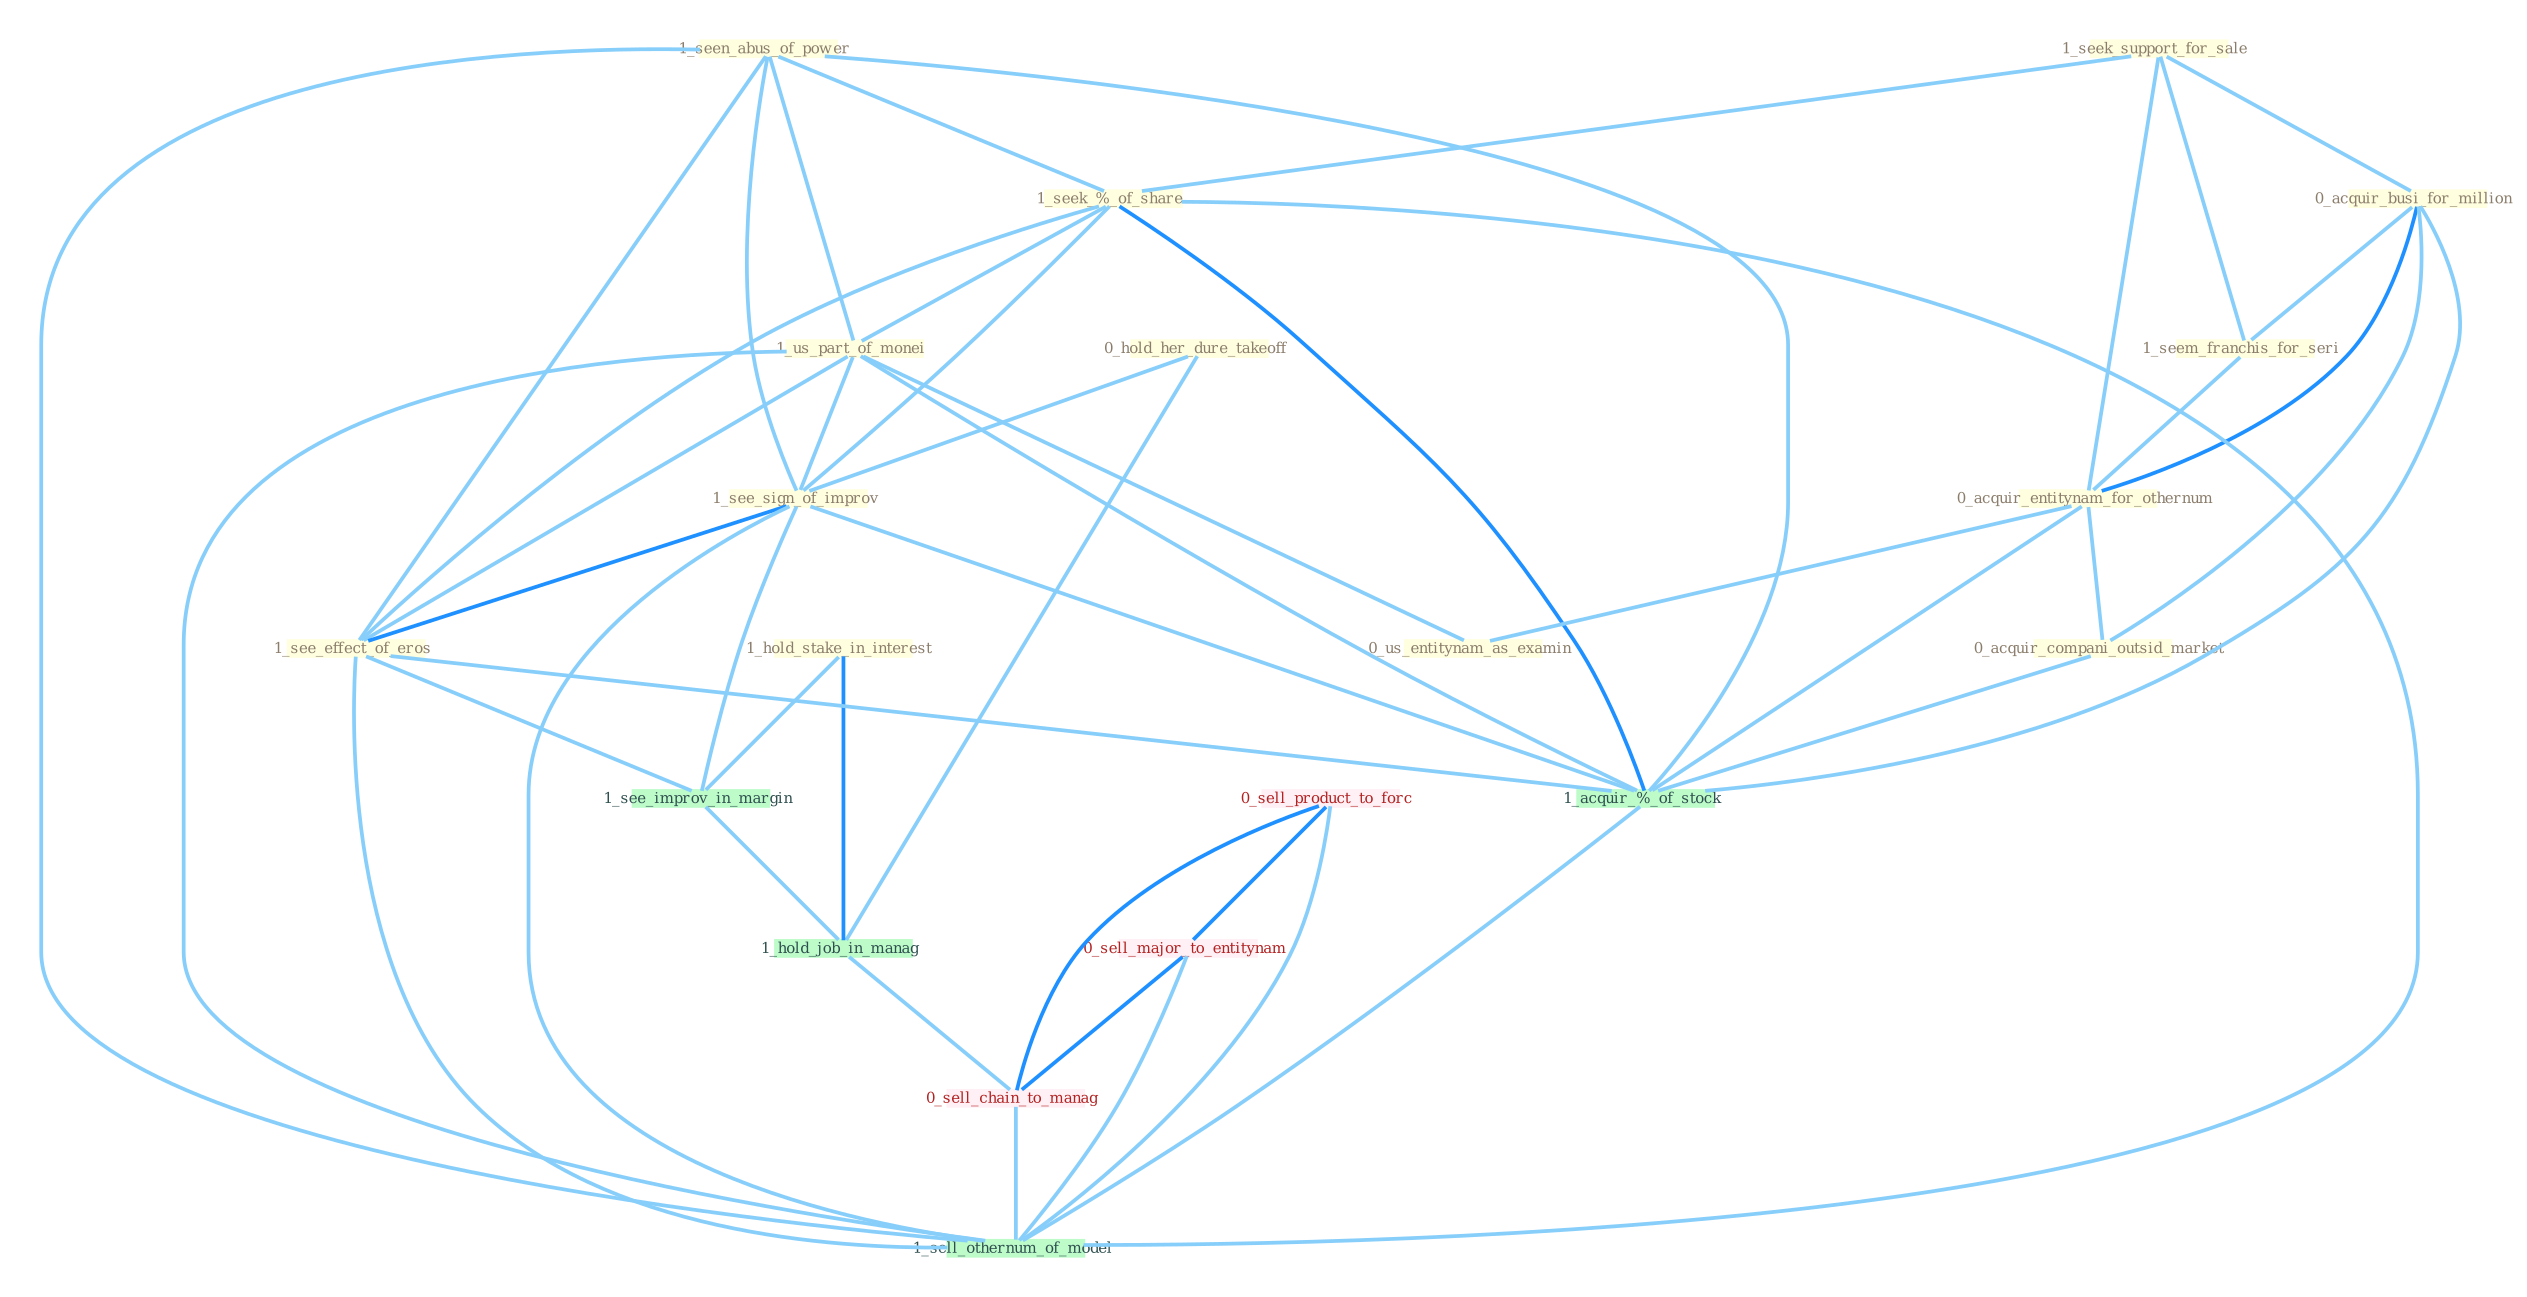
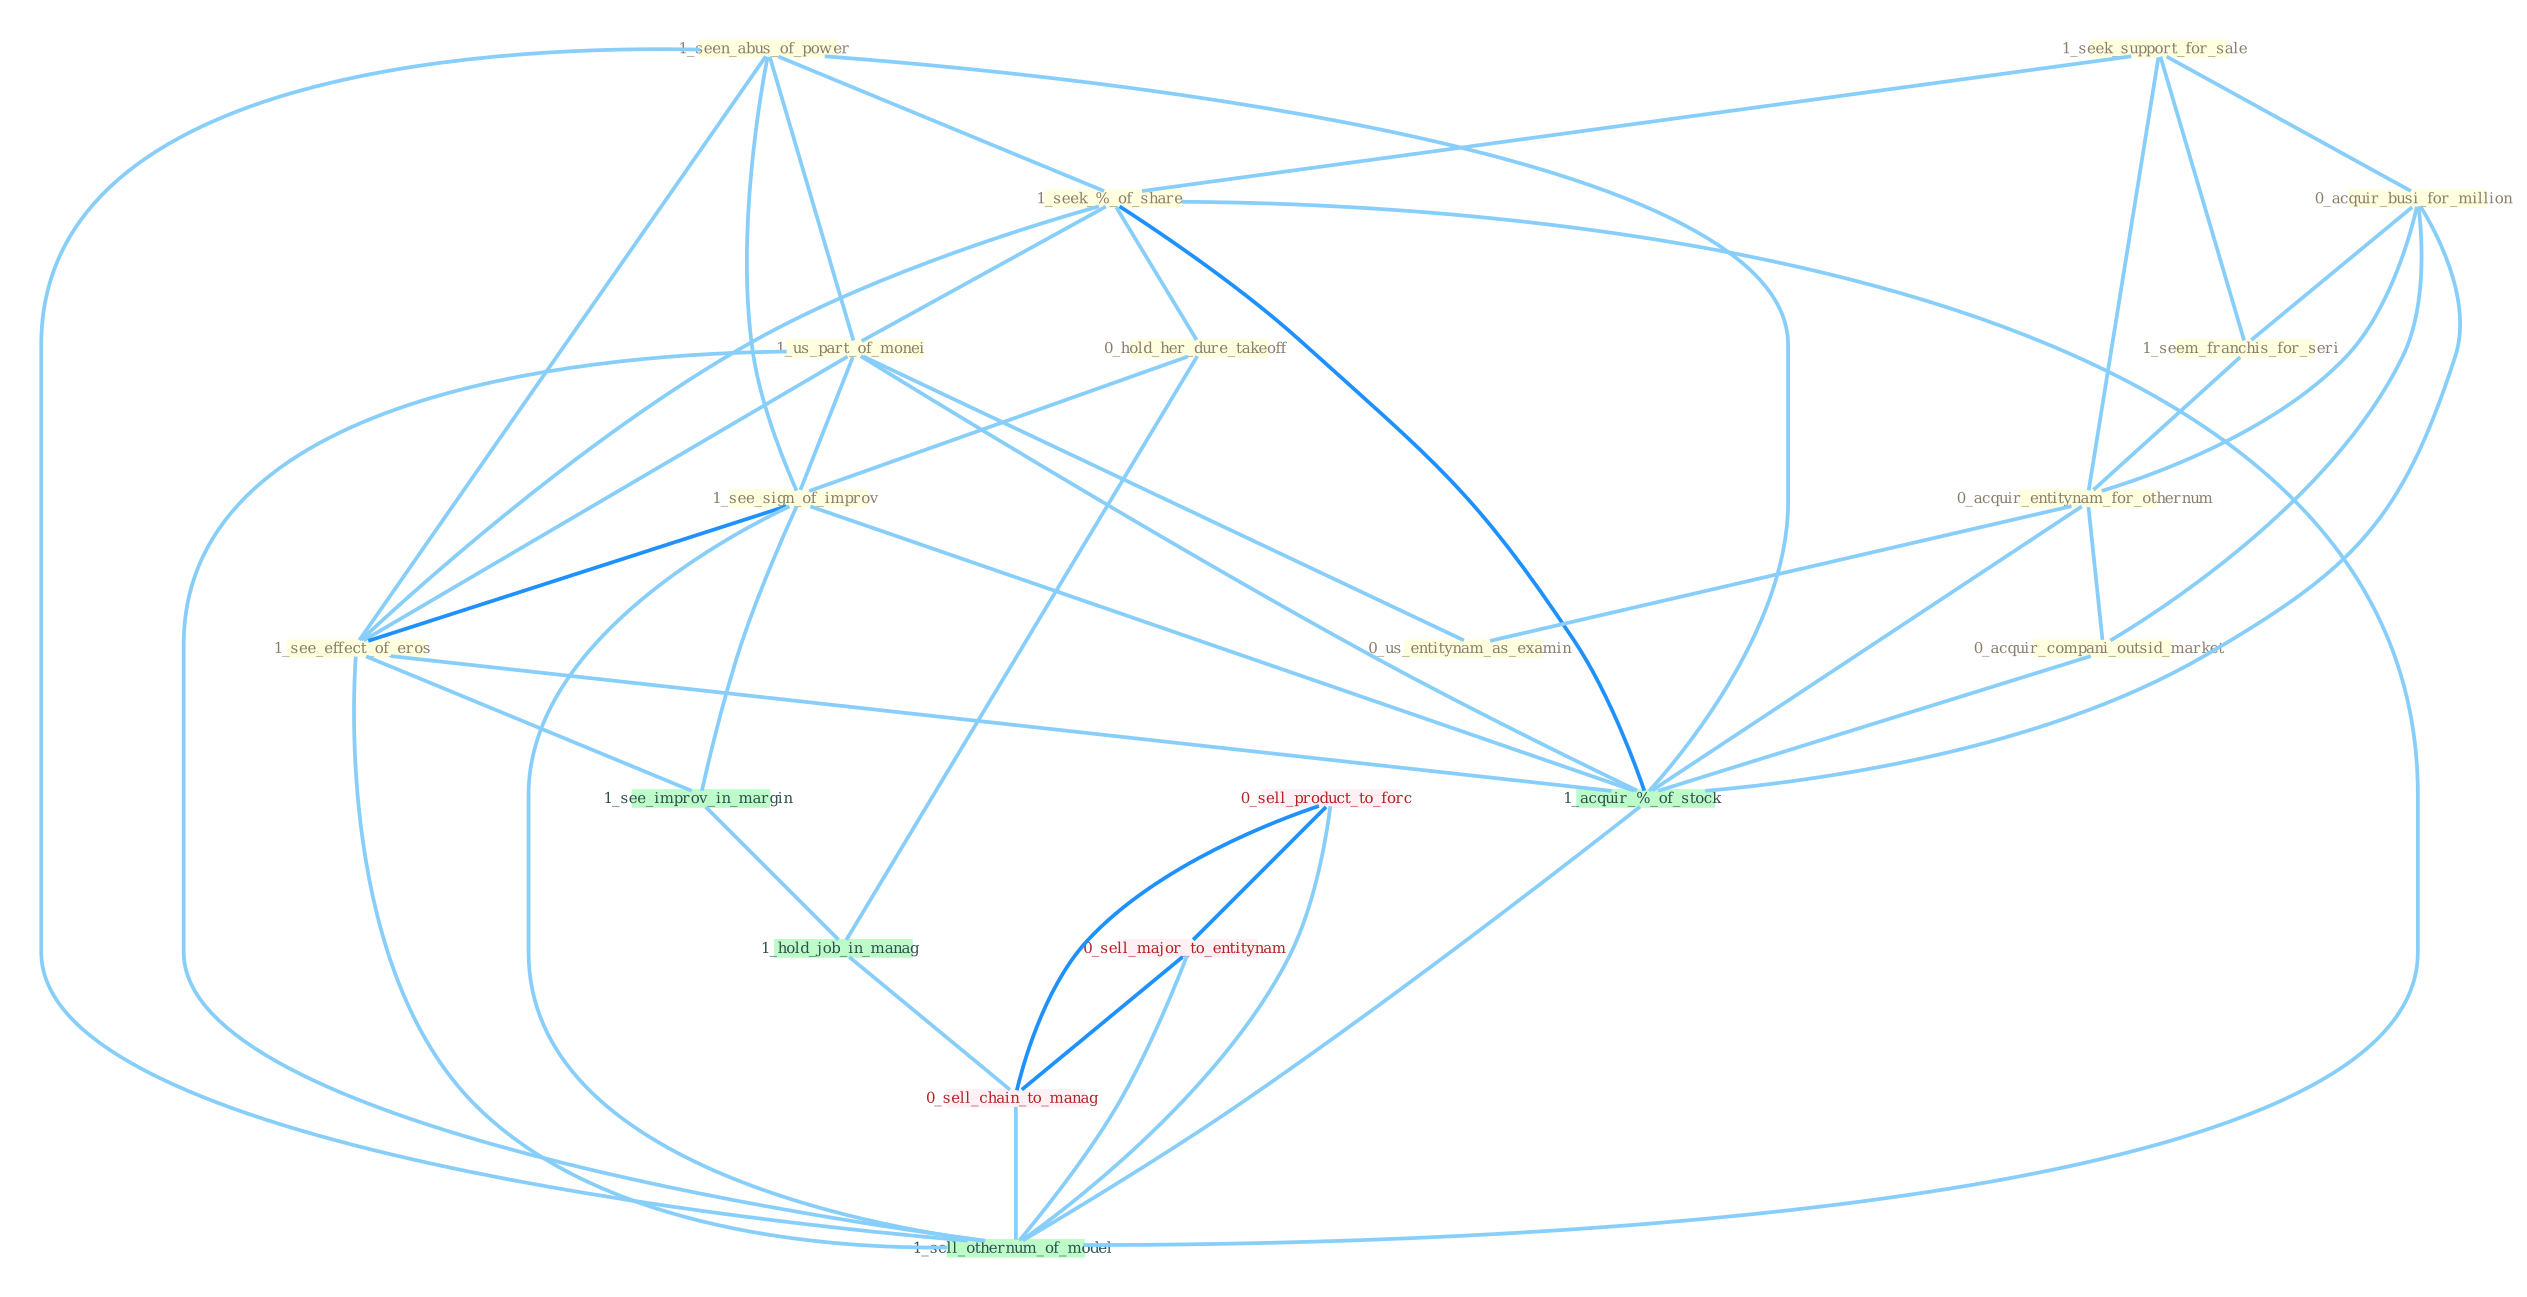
(960, 352) -> (1156, 274)
(2303, 394) -> (2303, 394)
(843, 649) -> none
